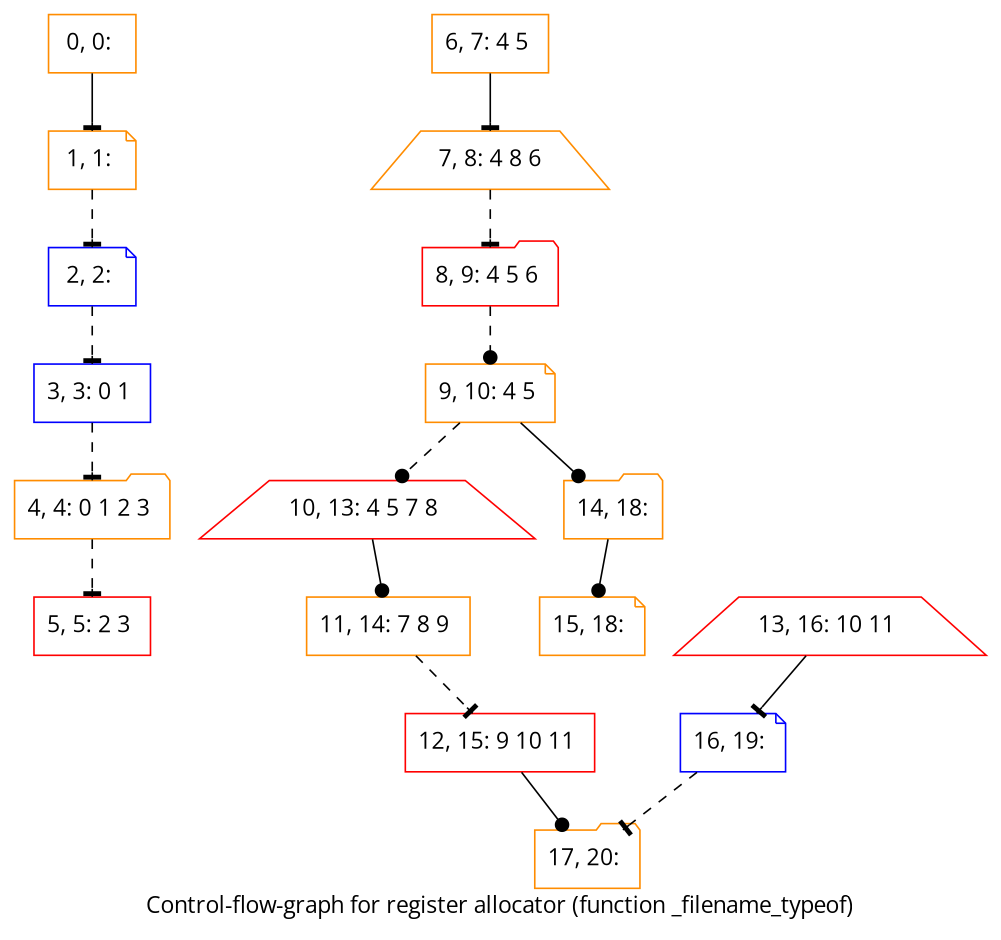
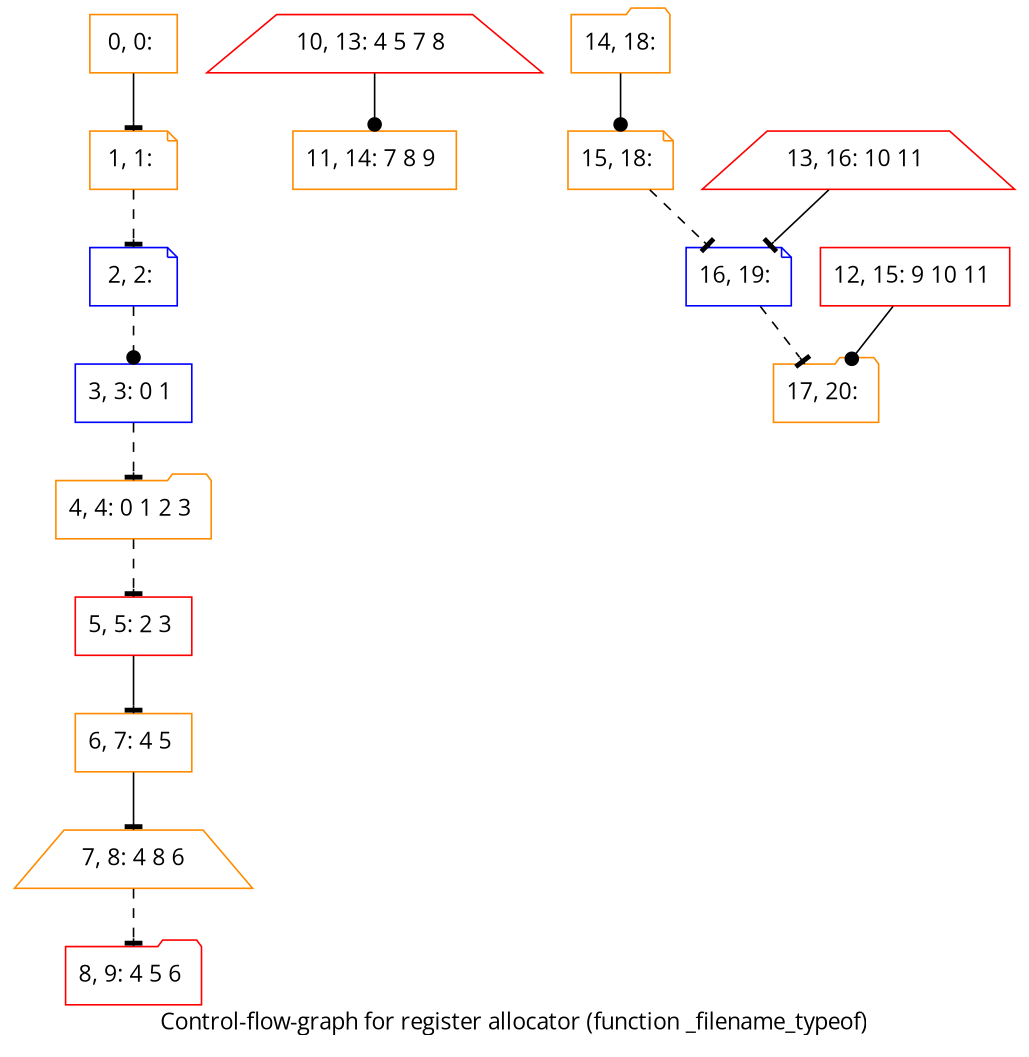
none -> (677, 216)
(92, 331) -> (134, 329)
(490, 393) -> none
none -> (134, 681)
(441, 682) -> none
